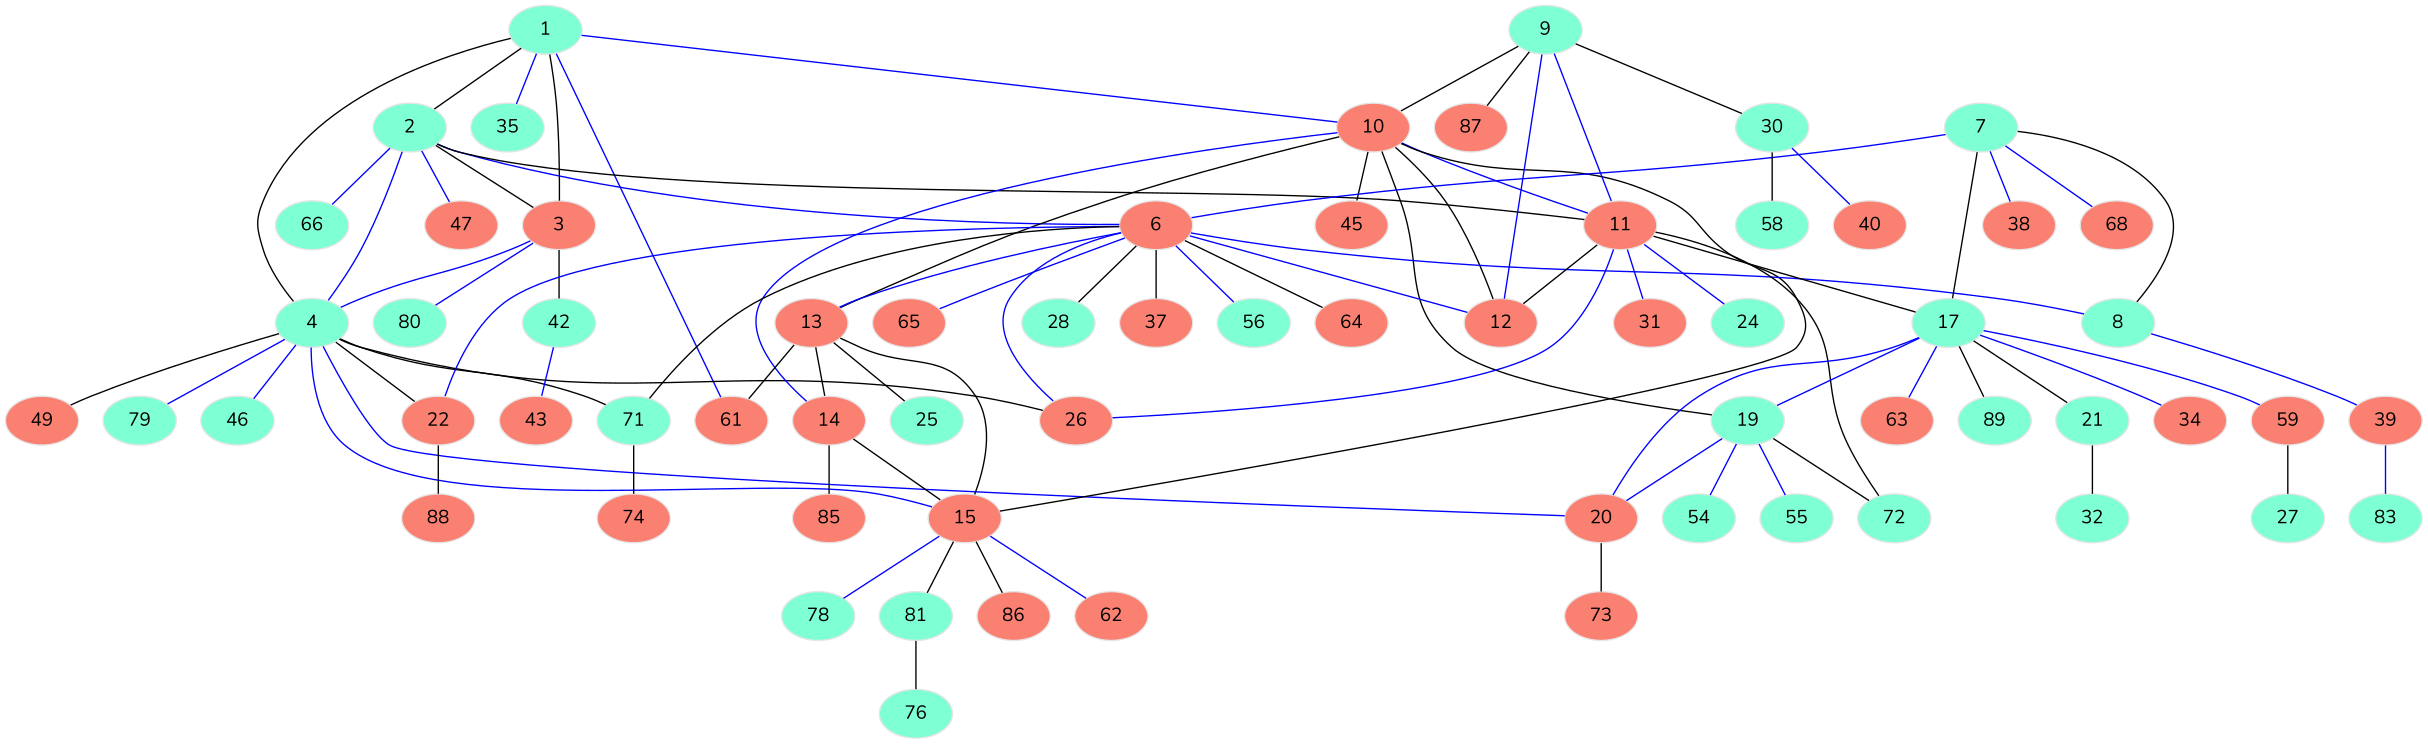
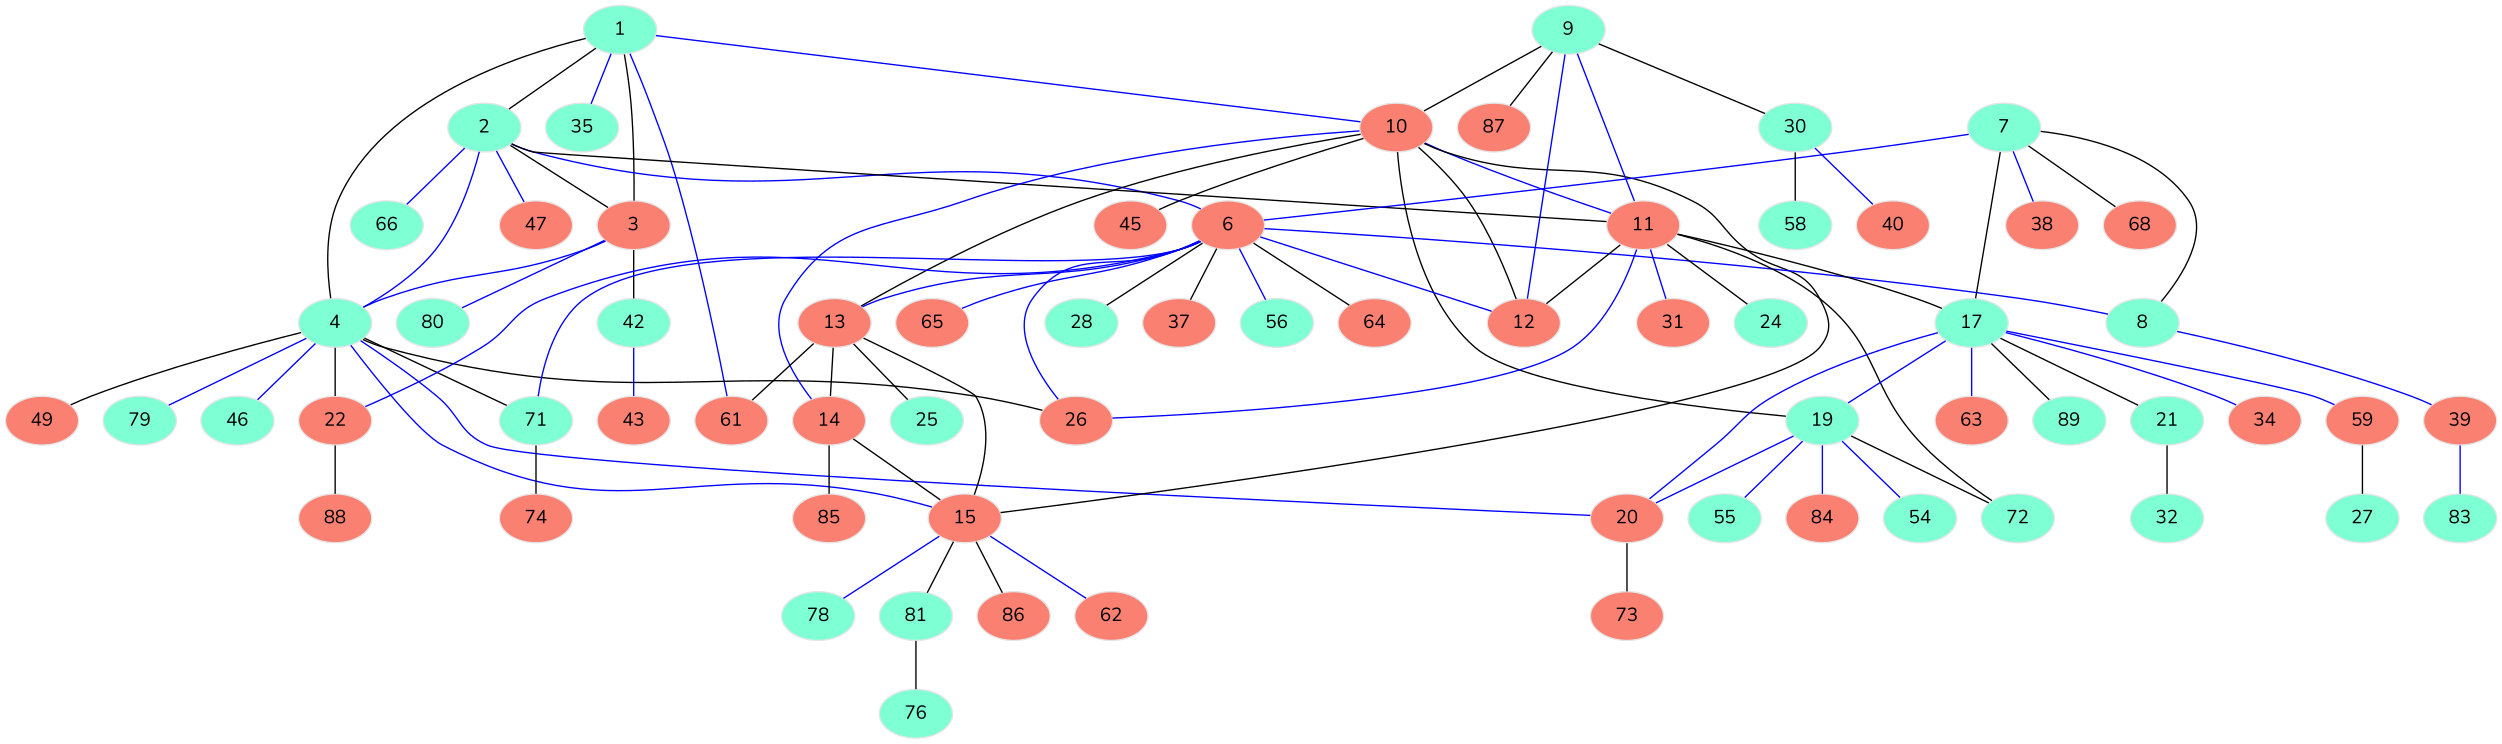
(2049, 176) -> (2072, 176)
(863, 261) -> (890, 258)
(1696, 283) -> (1707, 274)
none -> (1822, 518)
